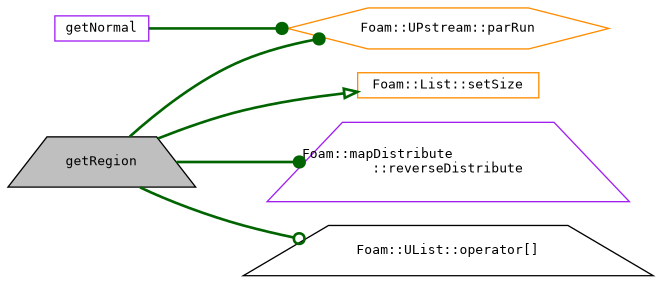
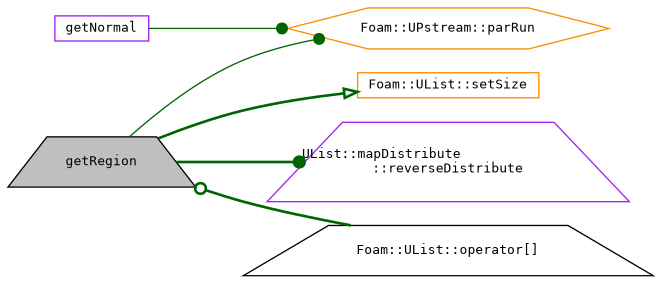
(213, 28) -> (213, 28)
(214, 74) -> (214, 74)
(448, 85) -> (448, 85)
(448, 162) -> (448, 162)
(215, 217) -> (278, 210)
